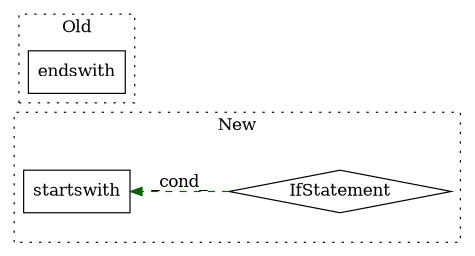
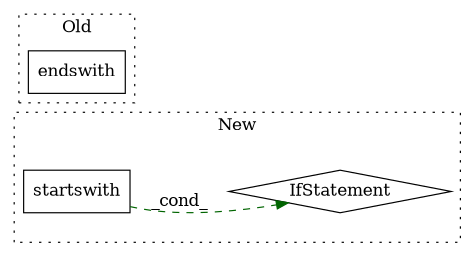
(186, 191) -> (203, 212)
